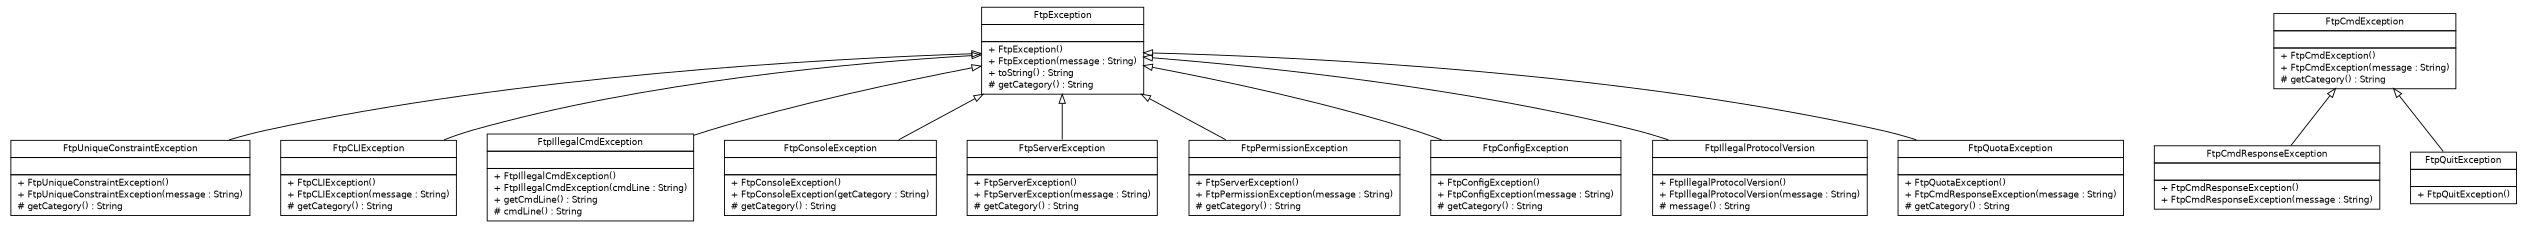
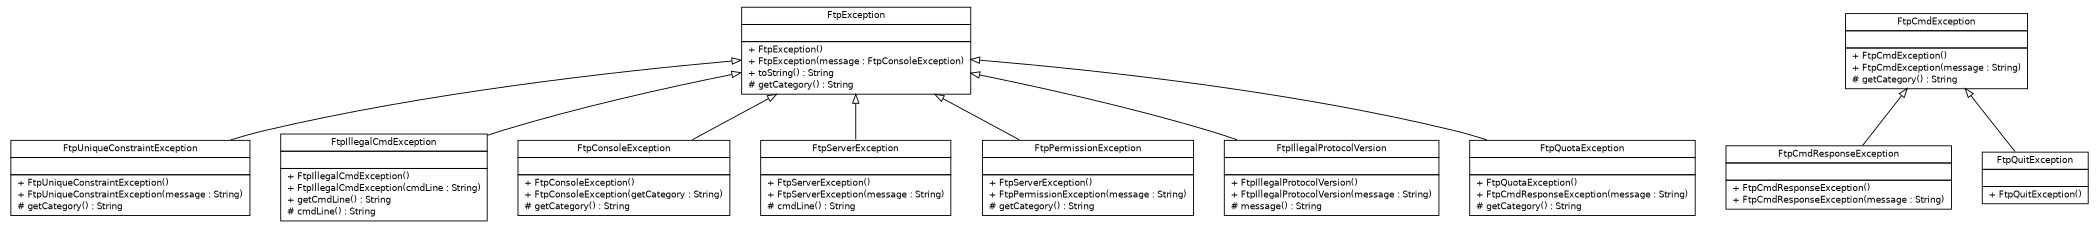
(1063, 62) -> (856, 62)
(369, 177) -> none
(1526, 177) -> none
(1026, 206) -> (811, 206)
